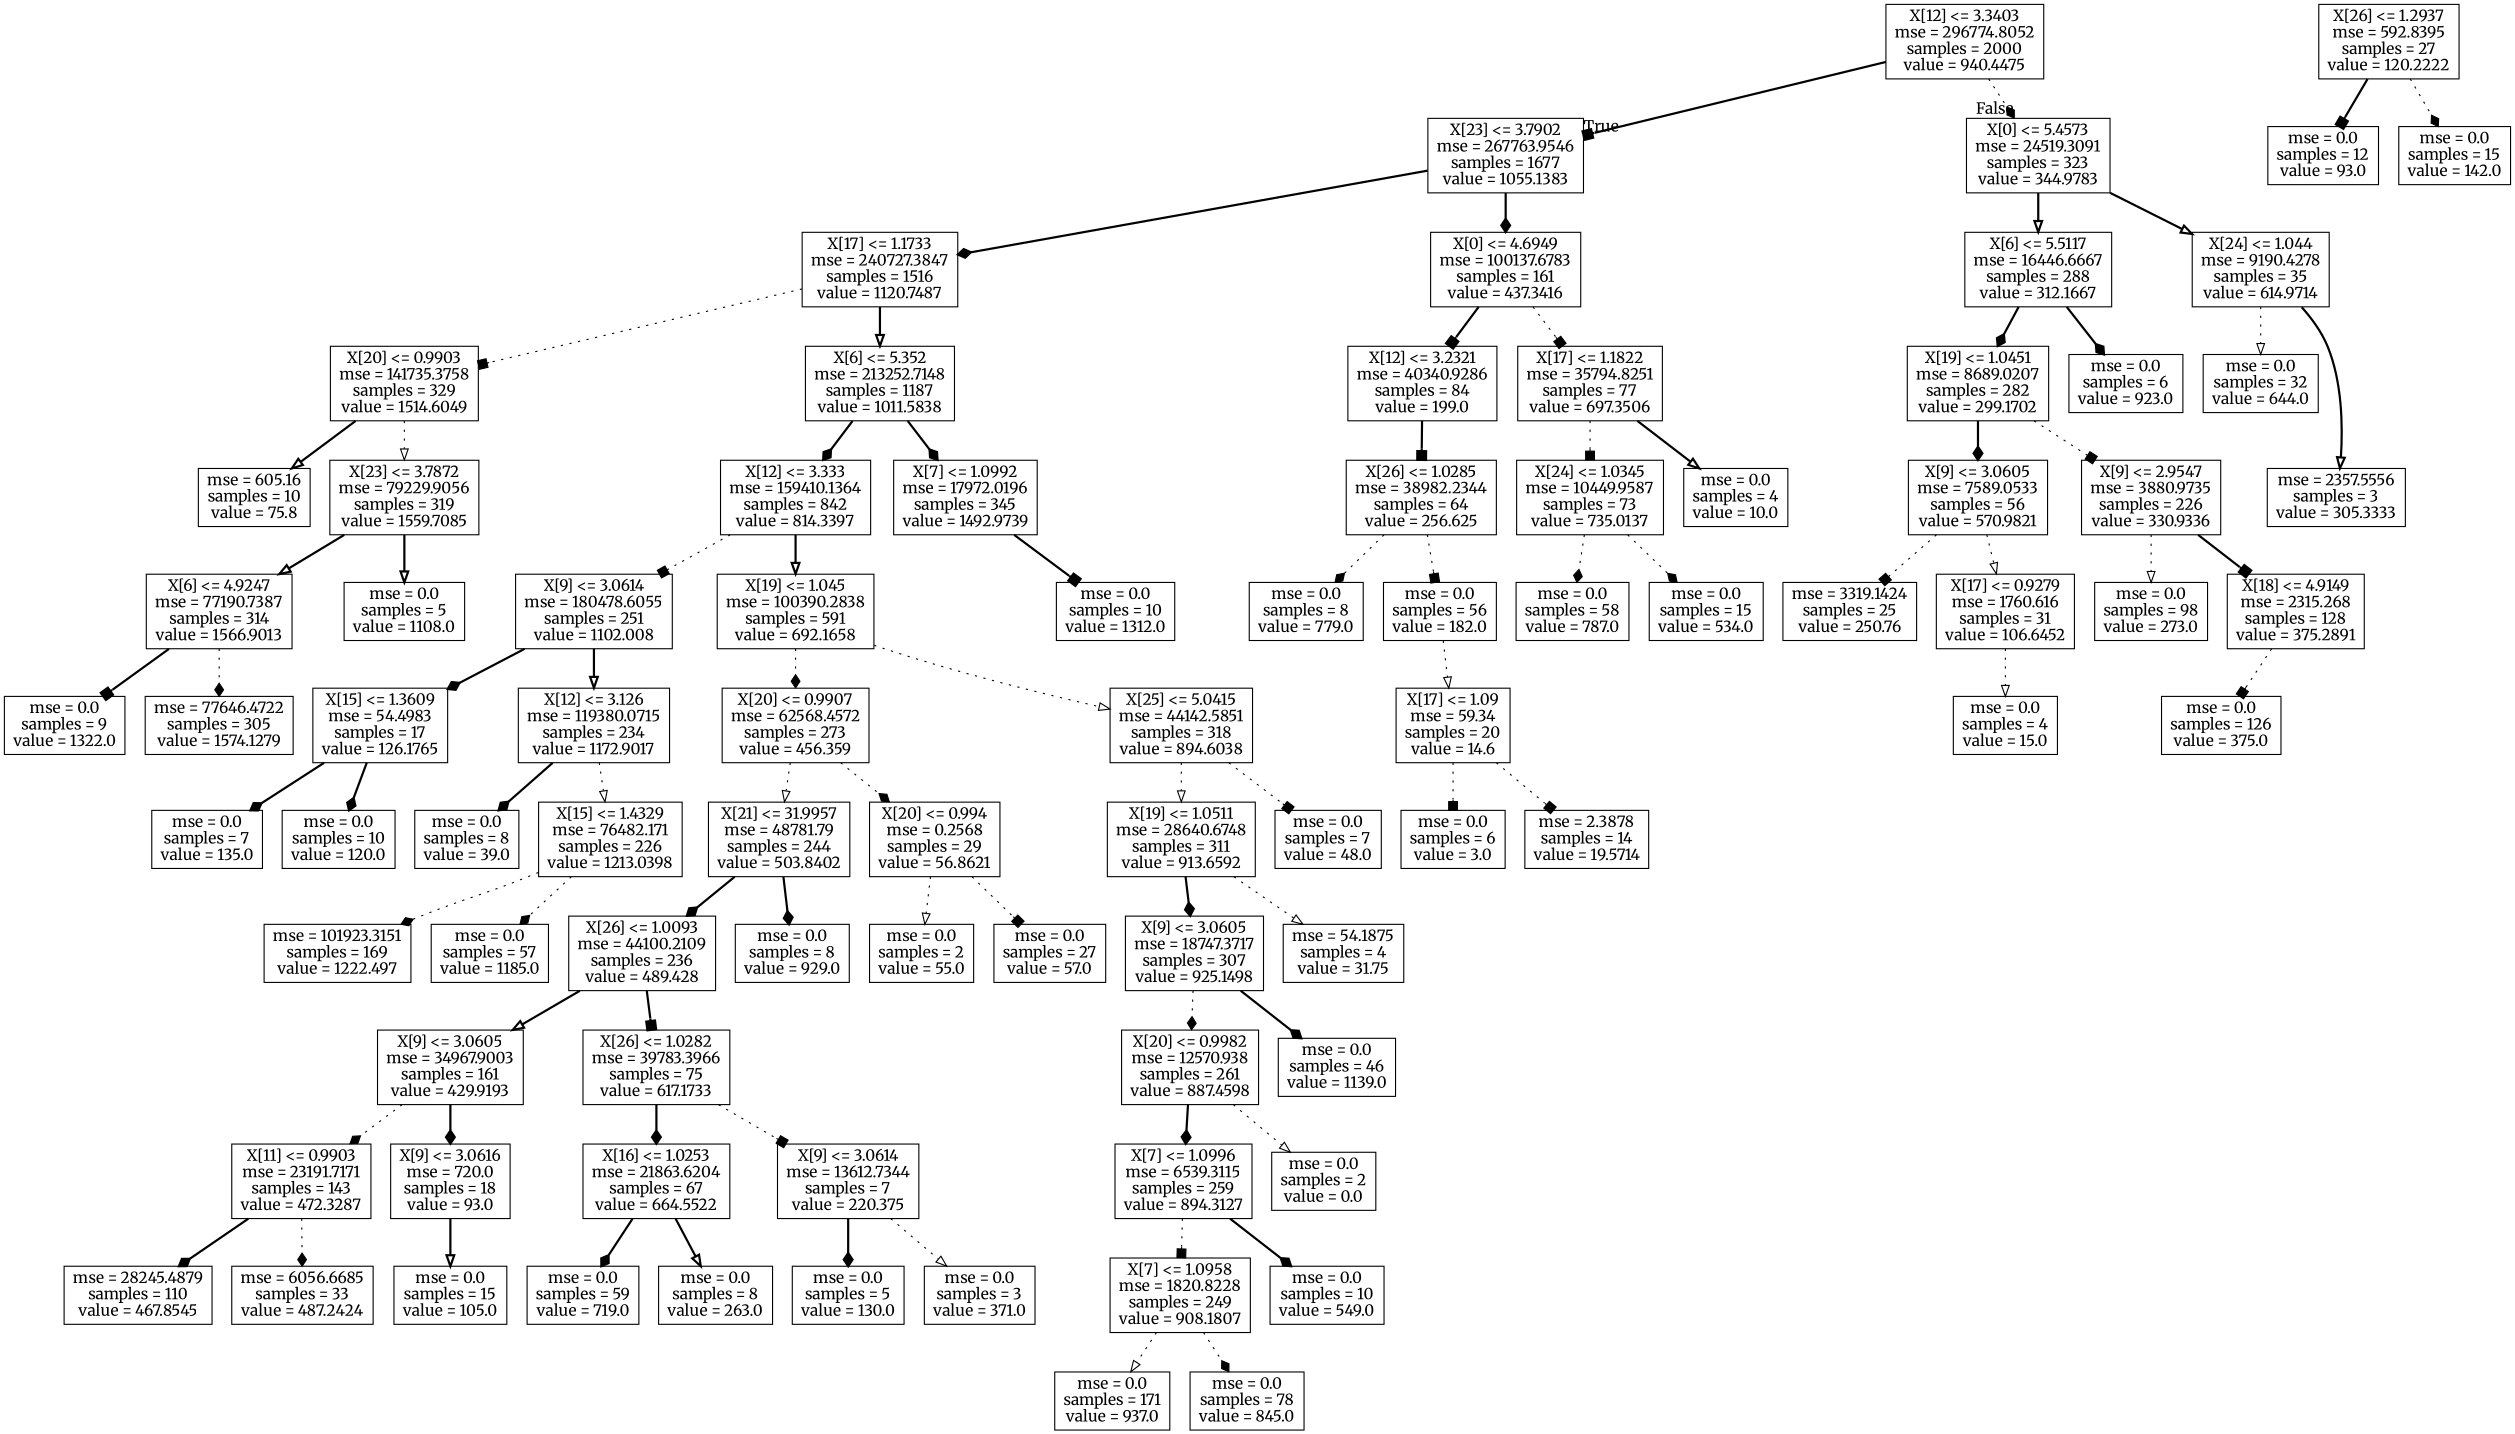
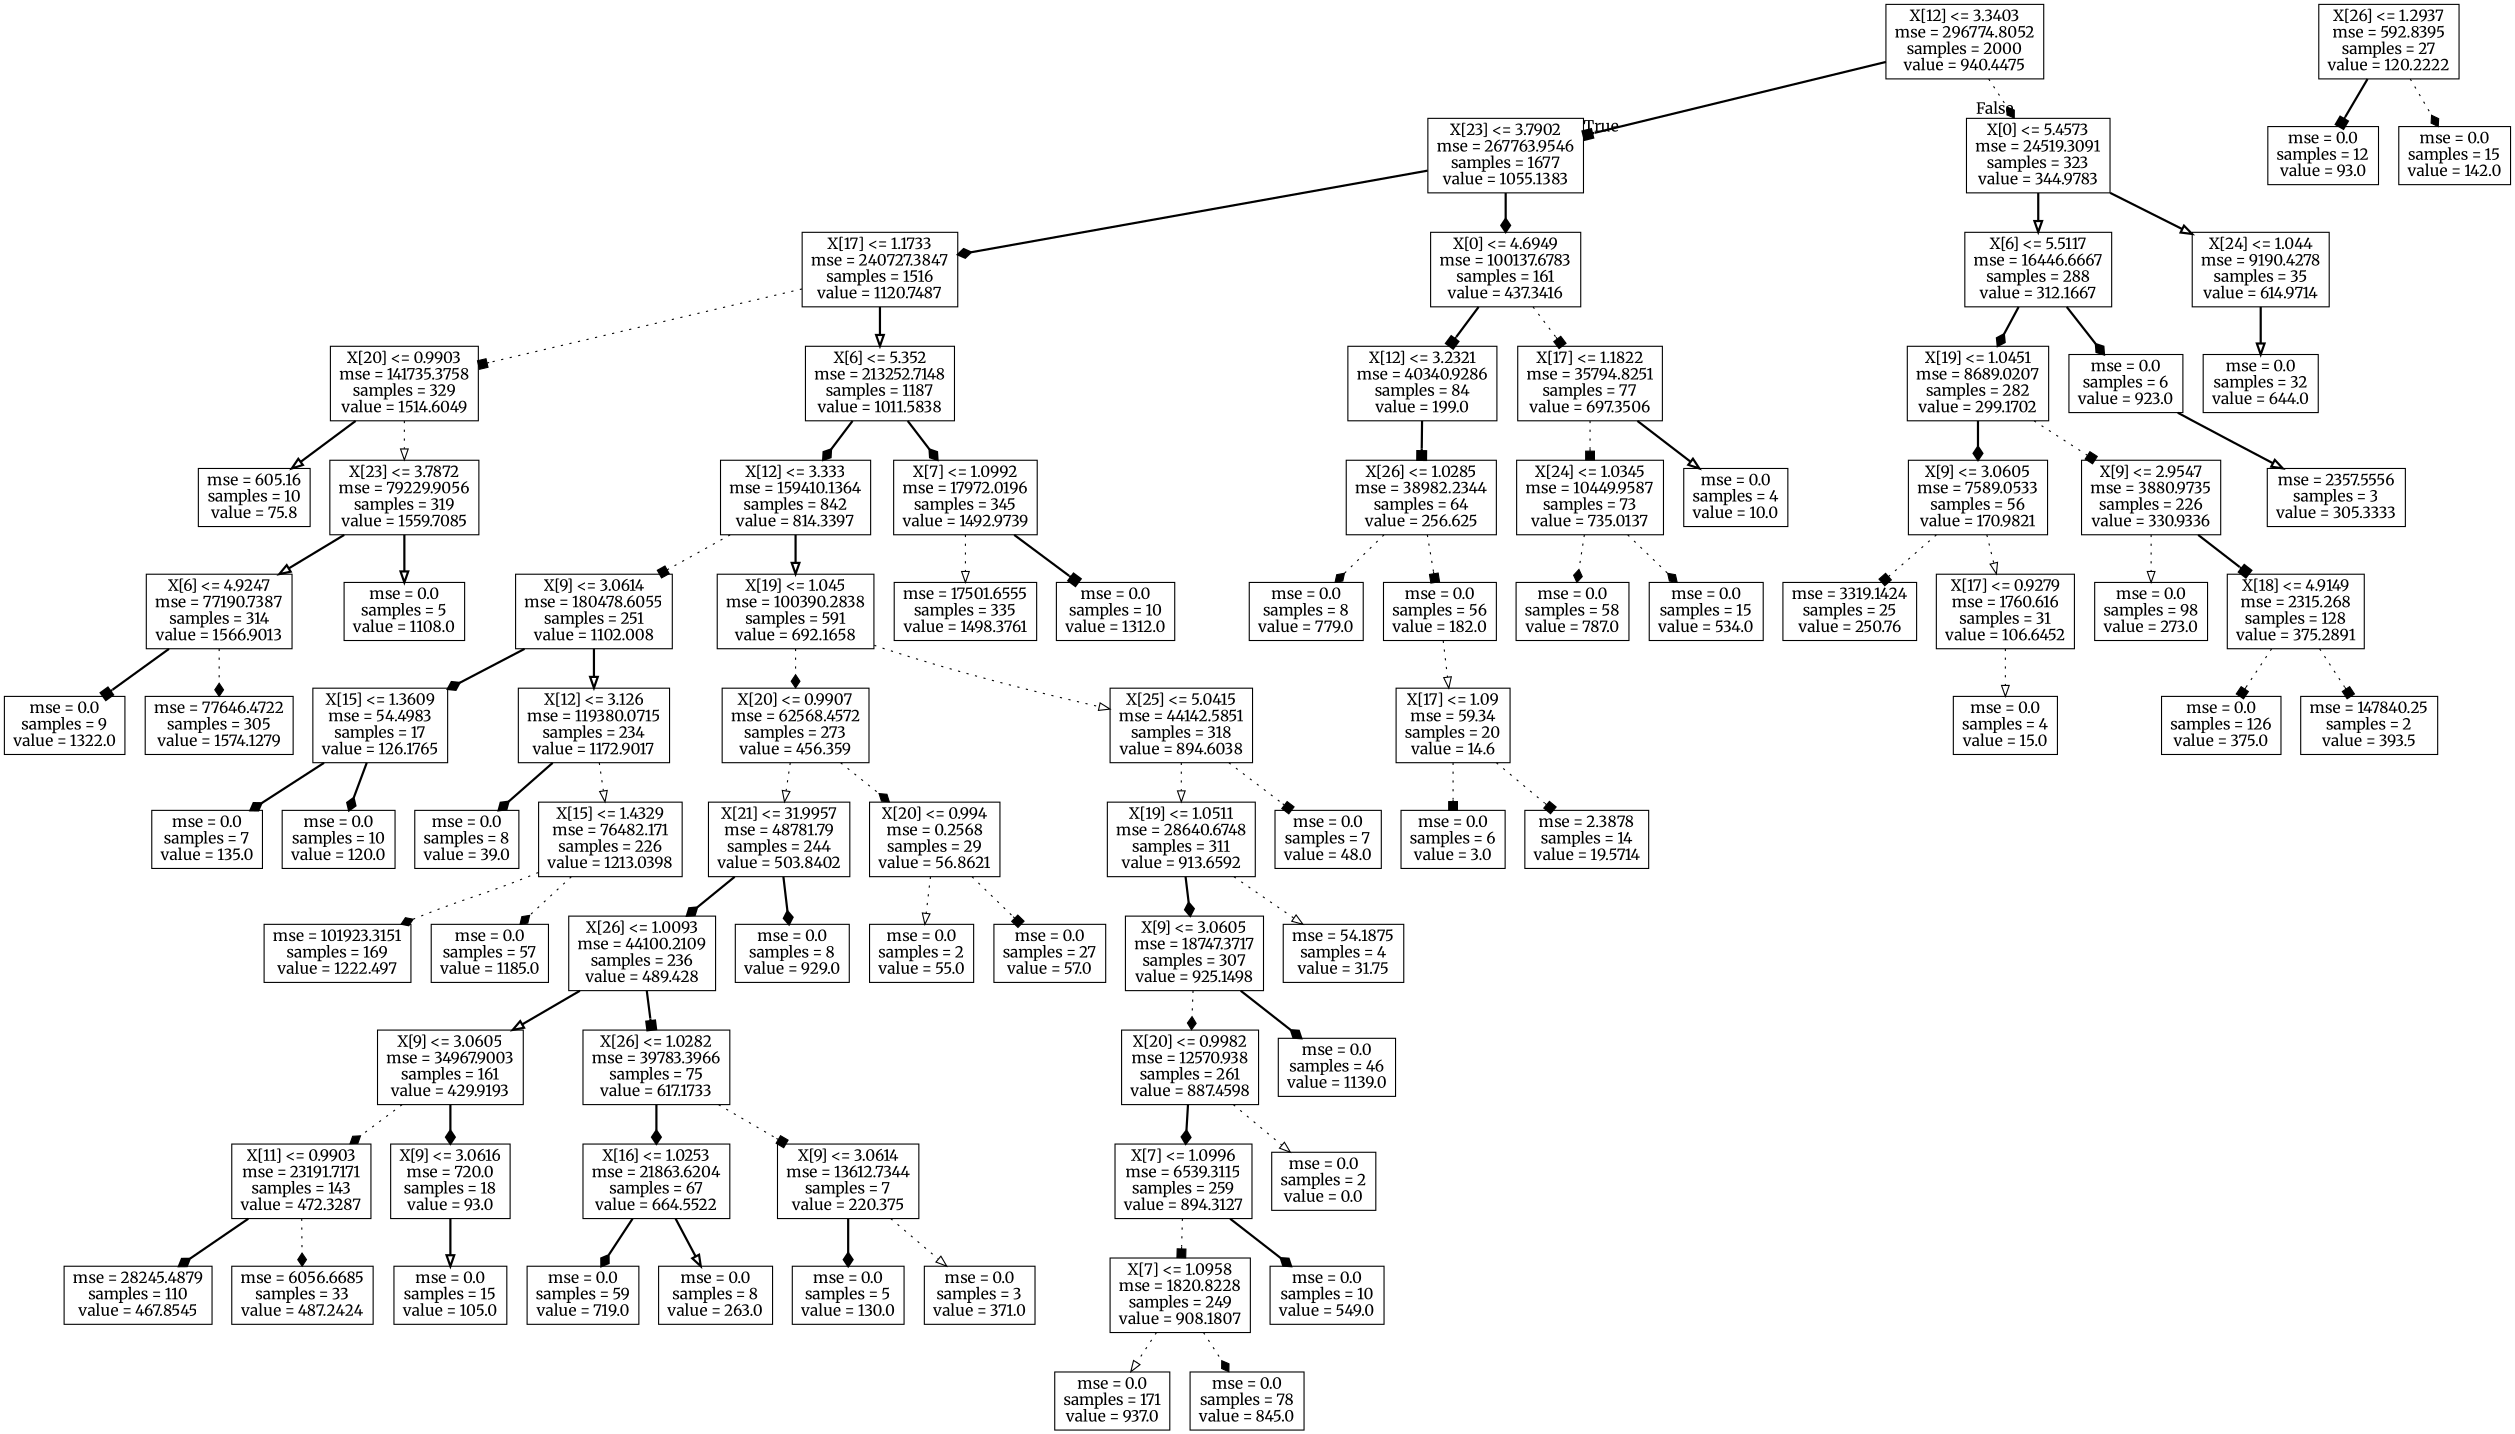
(2261, 325) -> (2261, 325)
(2337, 378) -> (2225, 438)
(1978, 498) -> (1978, 498)
none -> (965, 611)
none -> (2369, 725)
